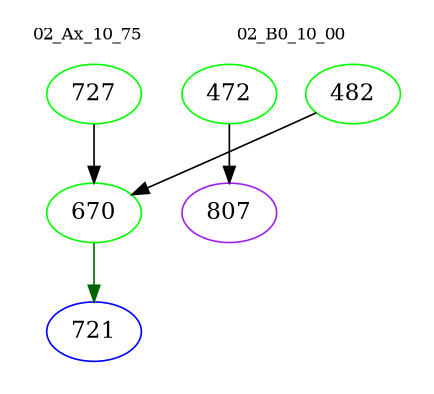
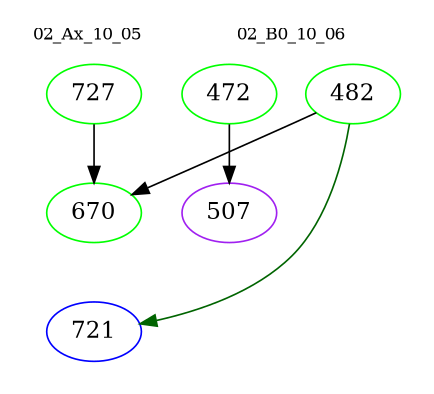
(87, 35) -> (87, 35)
(291, 35) -> (291, 35)
(229, 213) -> (229, 213)
(94, 264) -> (279, 268)
